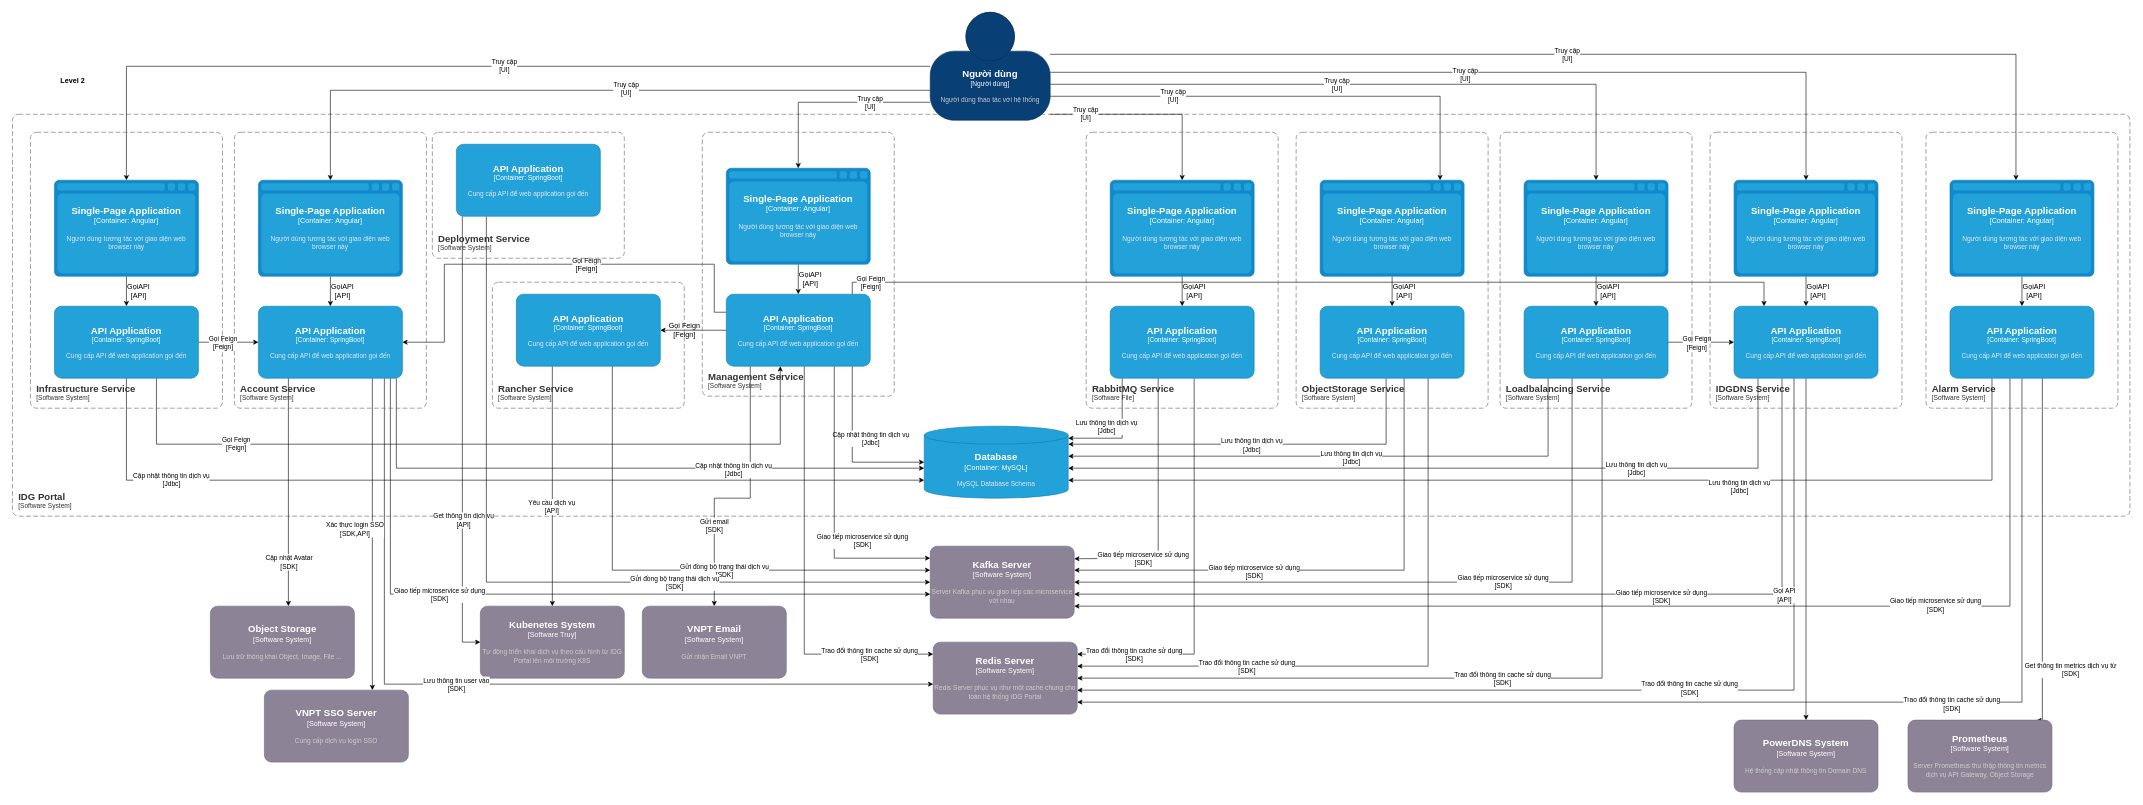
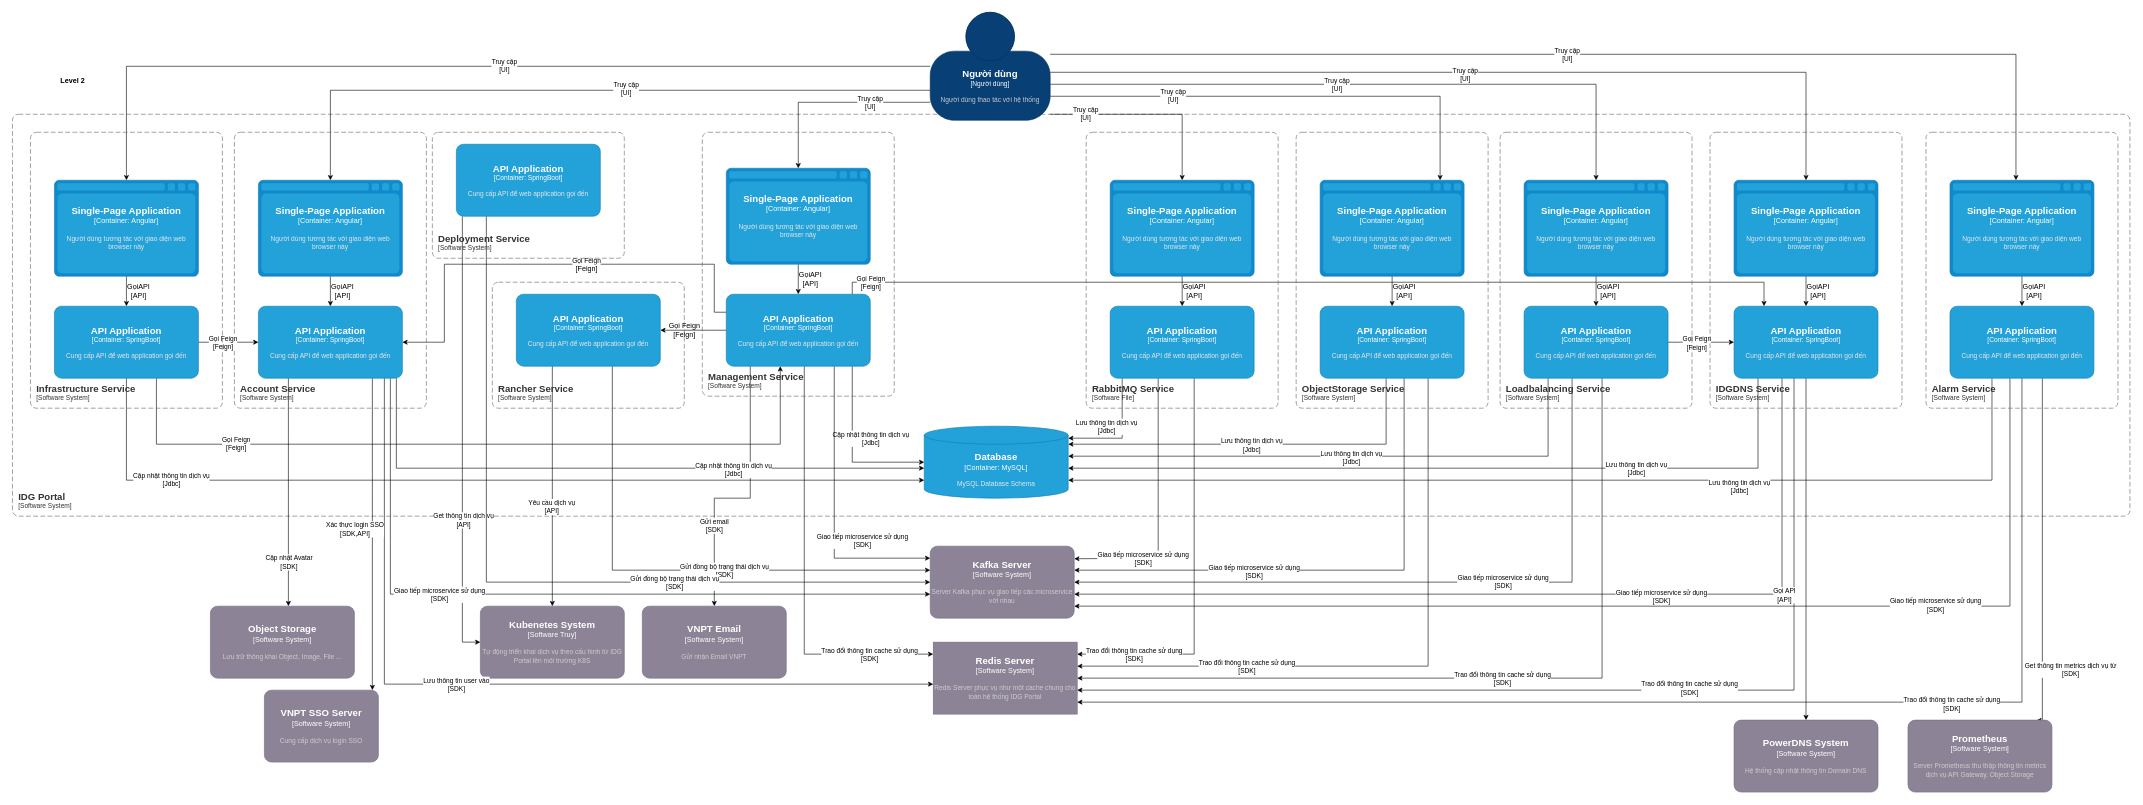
(1005, 678) -> (1005, 678)
(336, 726) -> (321, 726)
